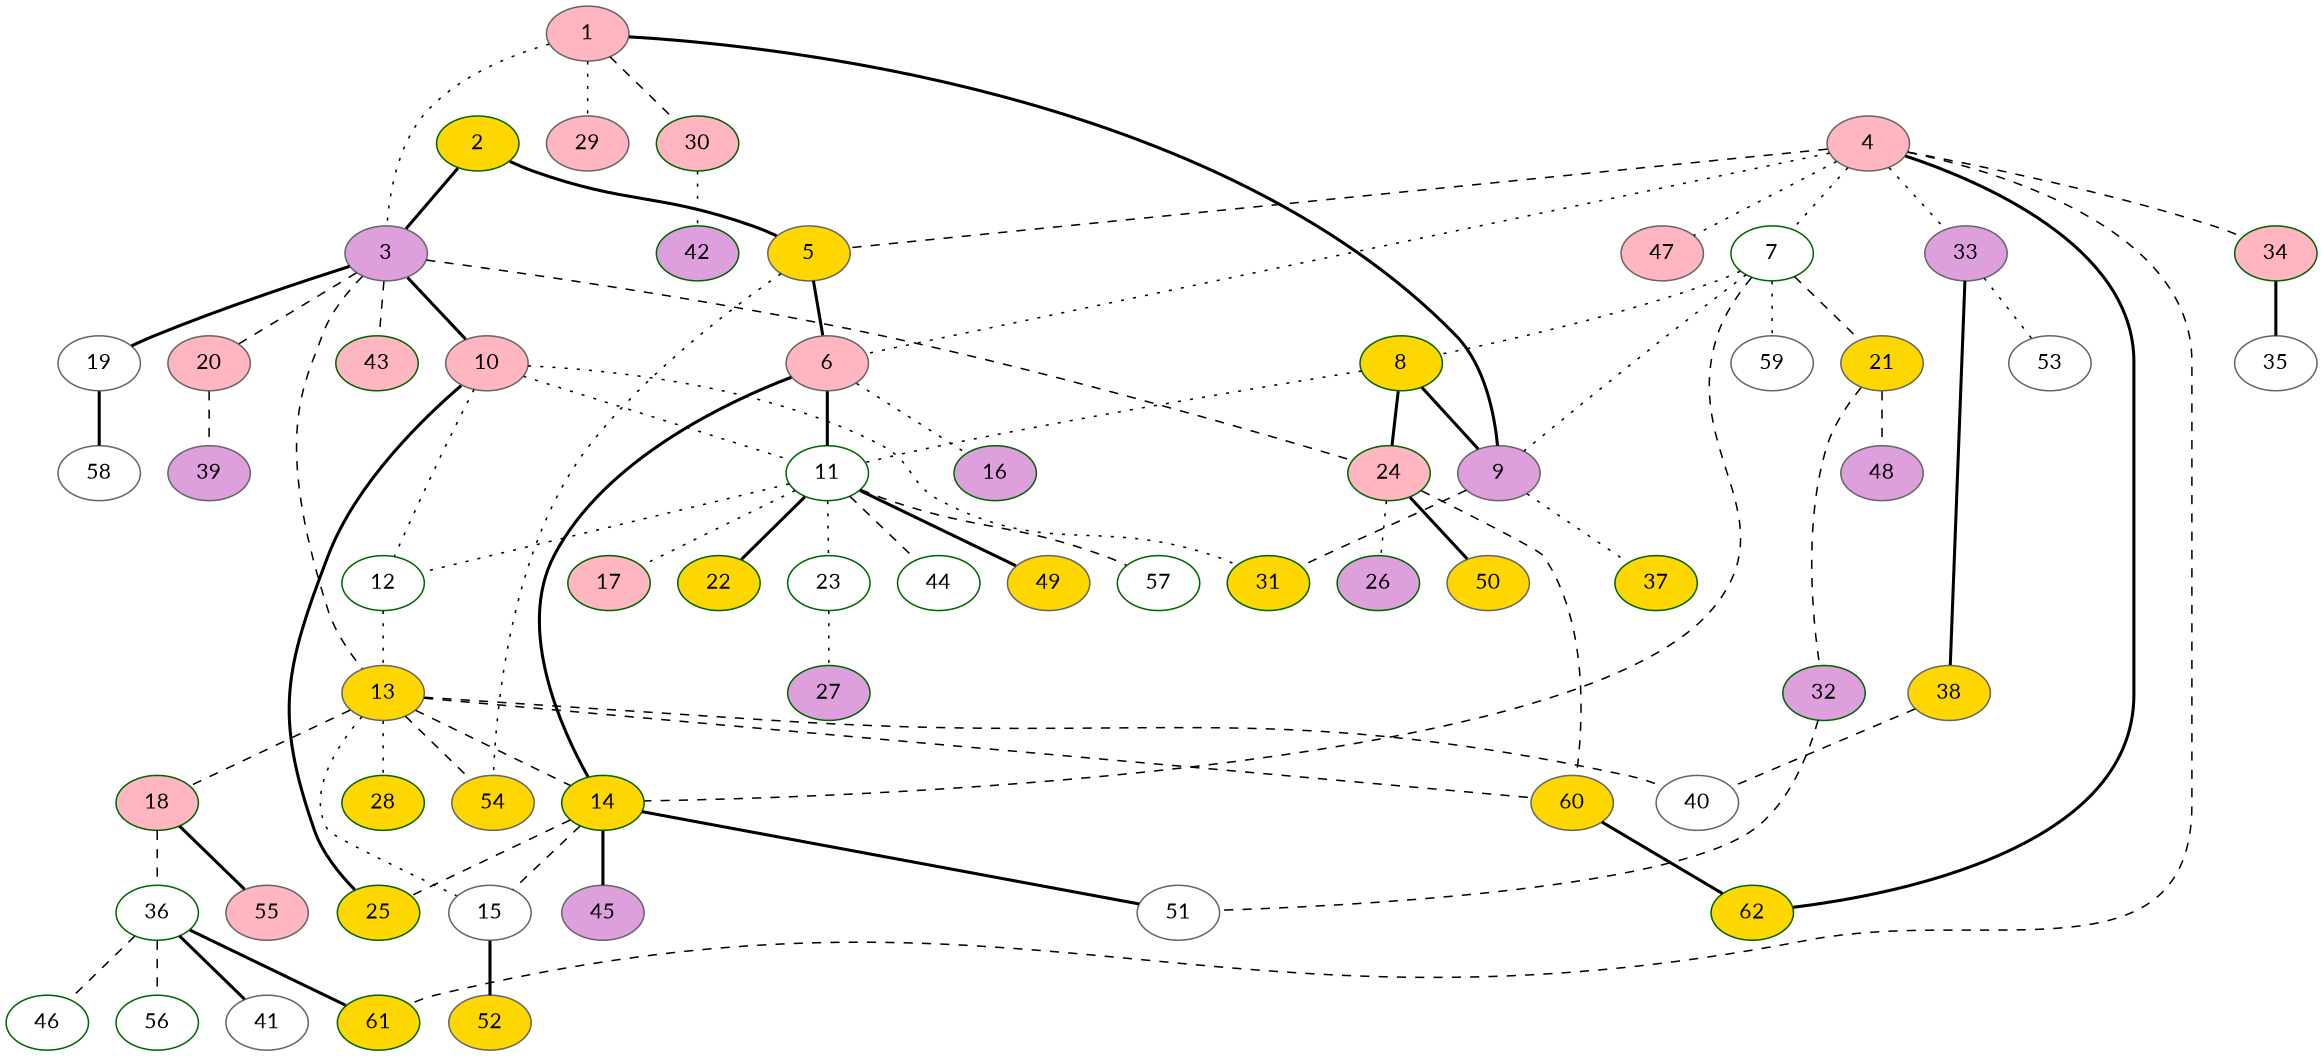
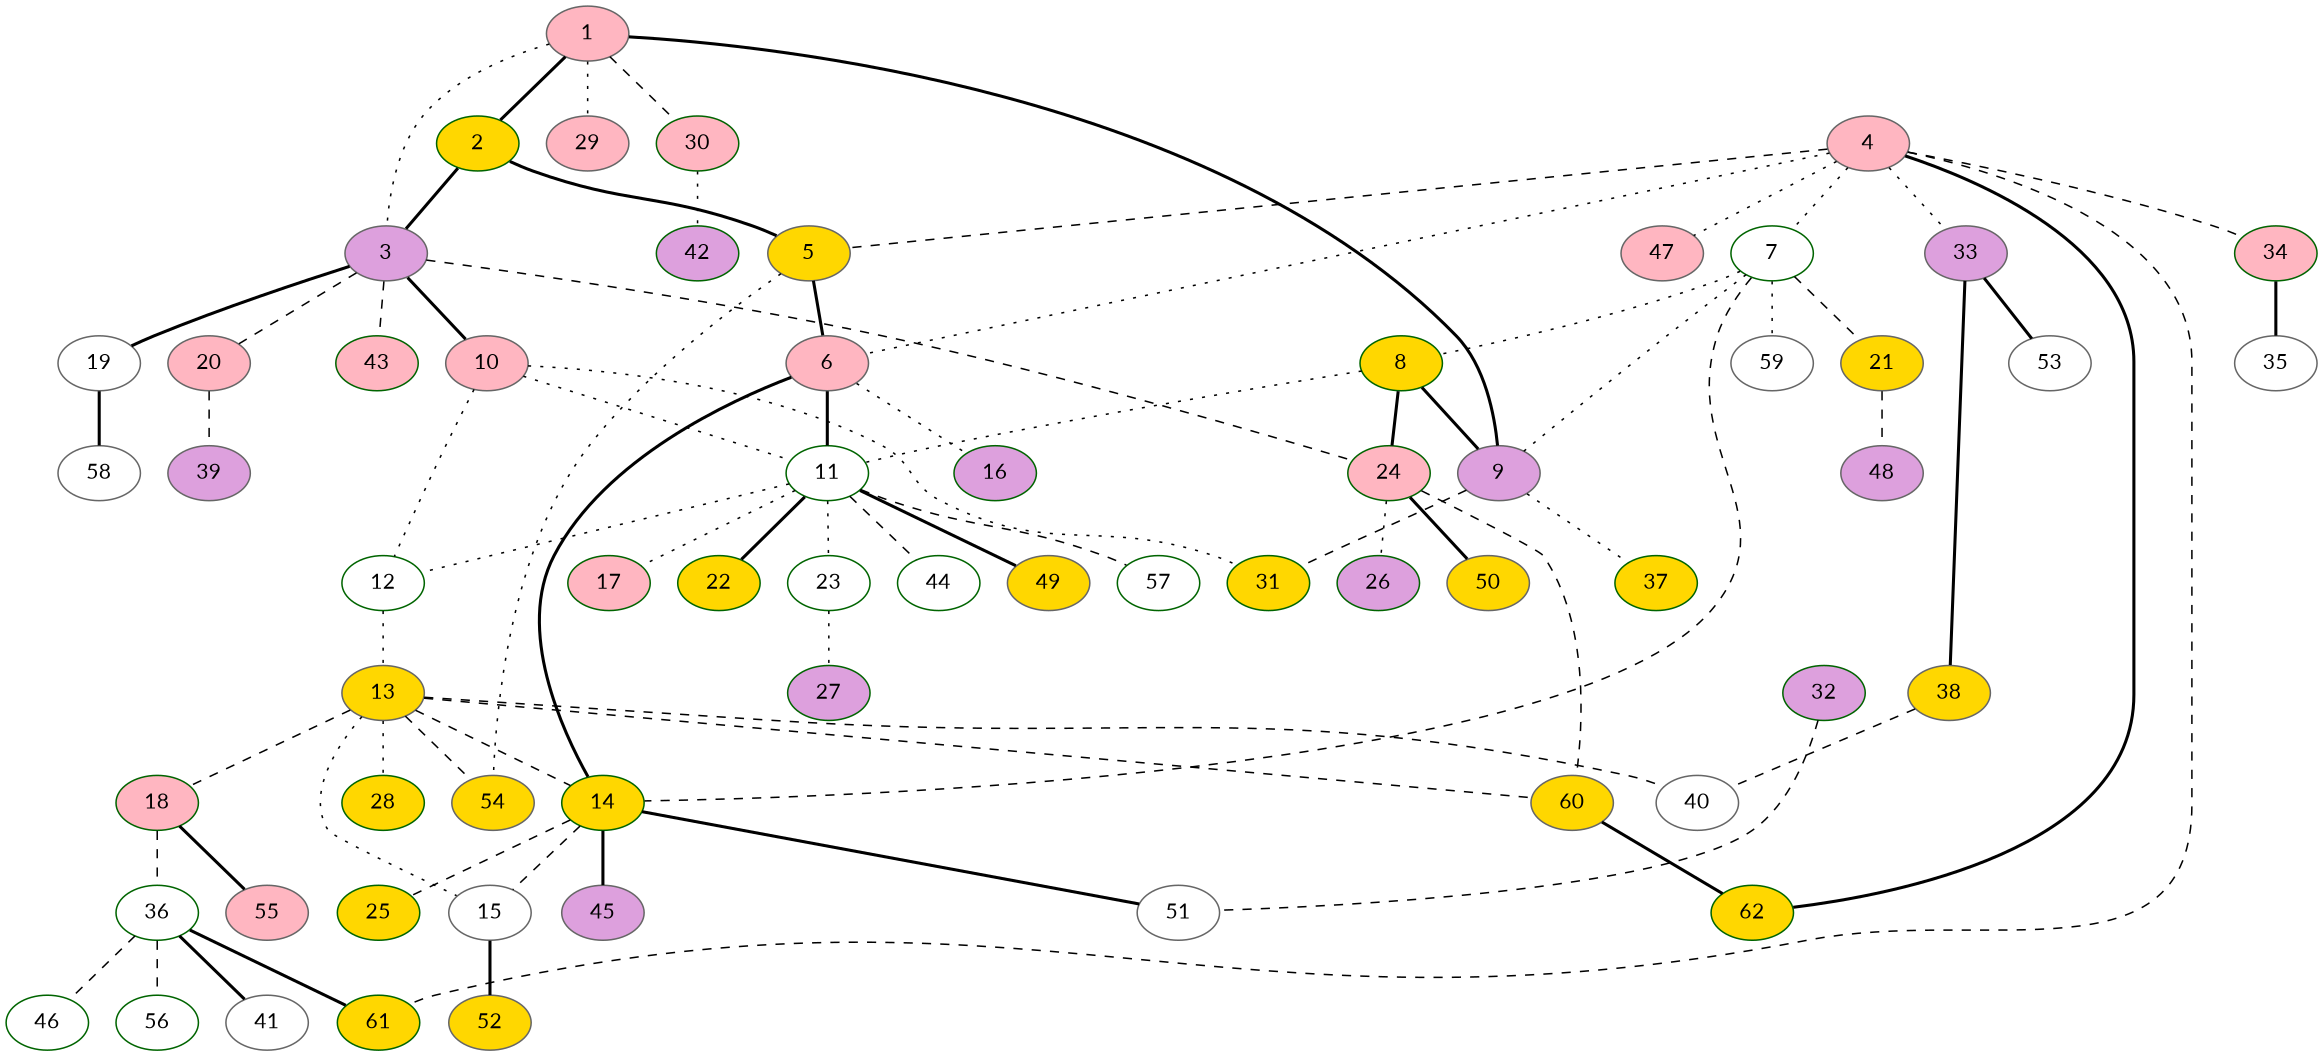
none -> (533, 88)
(2008, 308) -> (2008, 308)
(298, 471) -> none
(1814, 521) -> none
(305, 621) -> none
